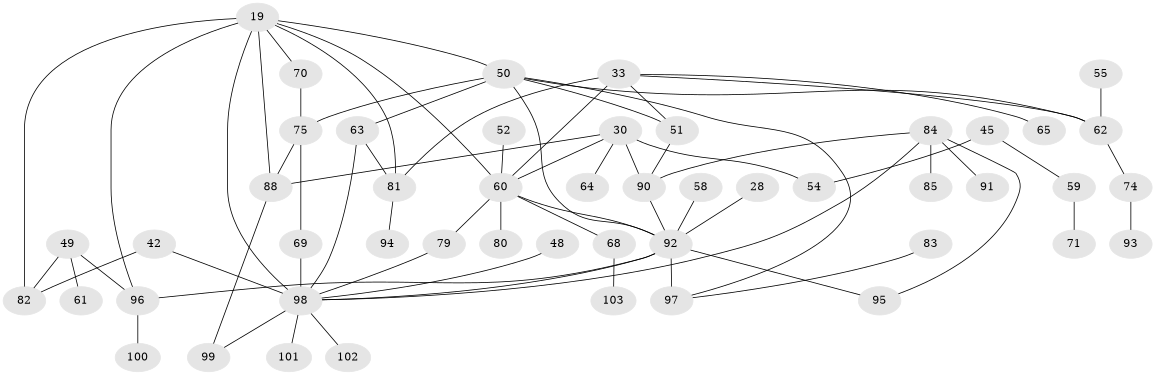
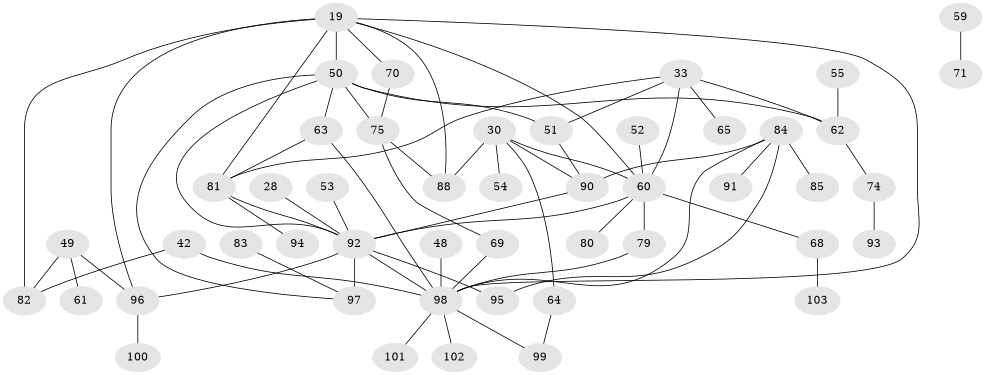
(988, 131) -> none
(701, 187) -> (328, 187)
none -> (284, 216)
(241, 269) -> (547, 329)
